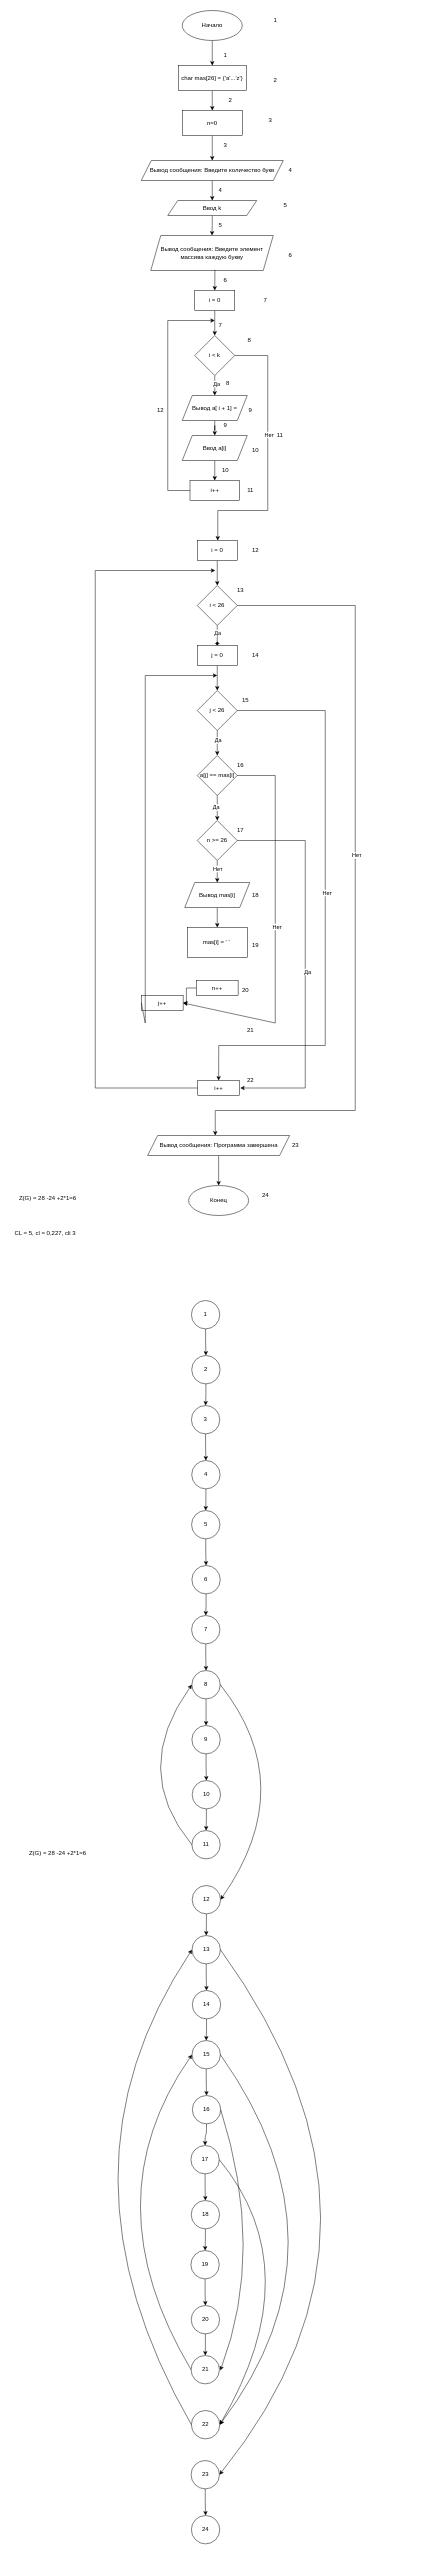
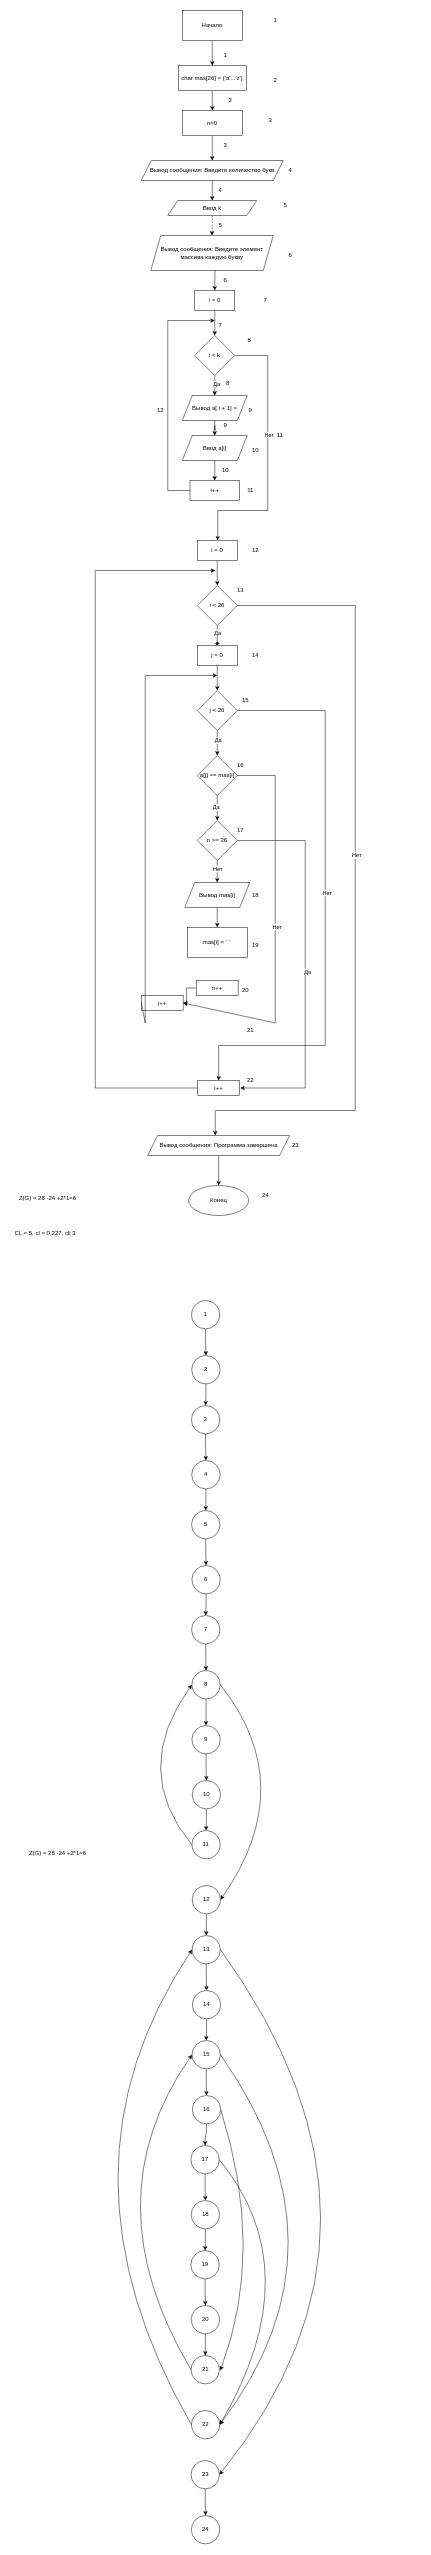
(212, 25) -> (212, 25)
(212, 222) -> (212, 222)
